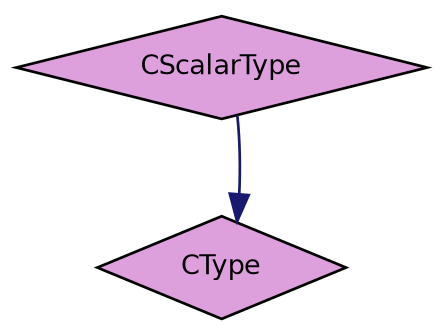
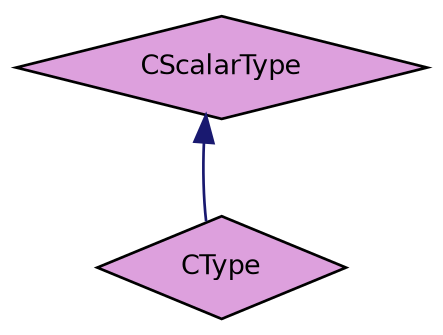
(240, 155) -> (204, 182)
